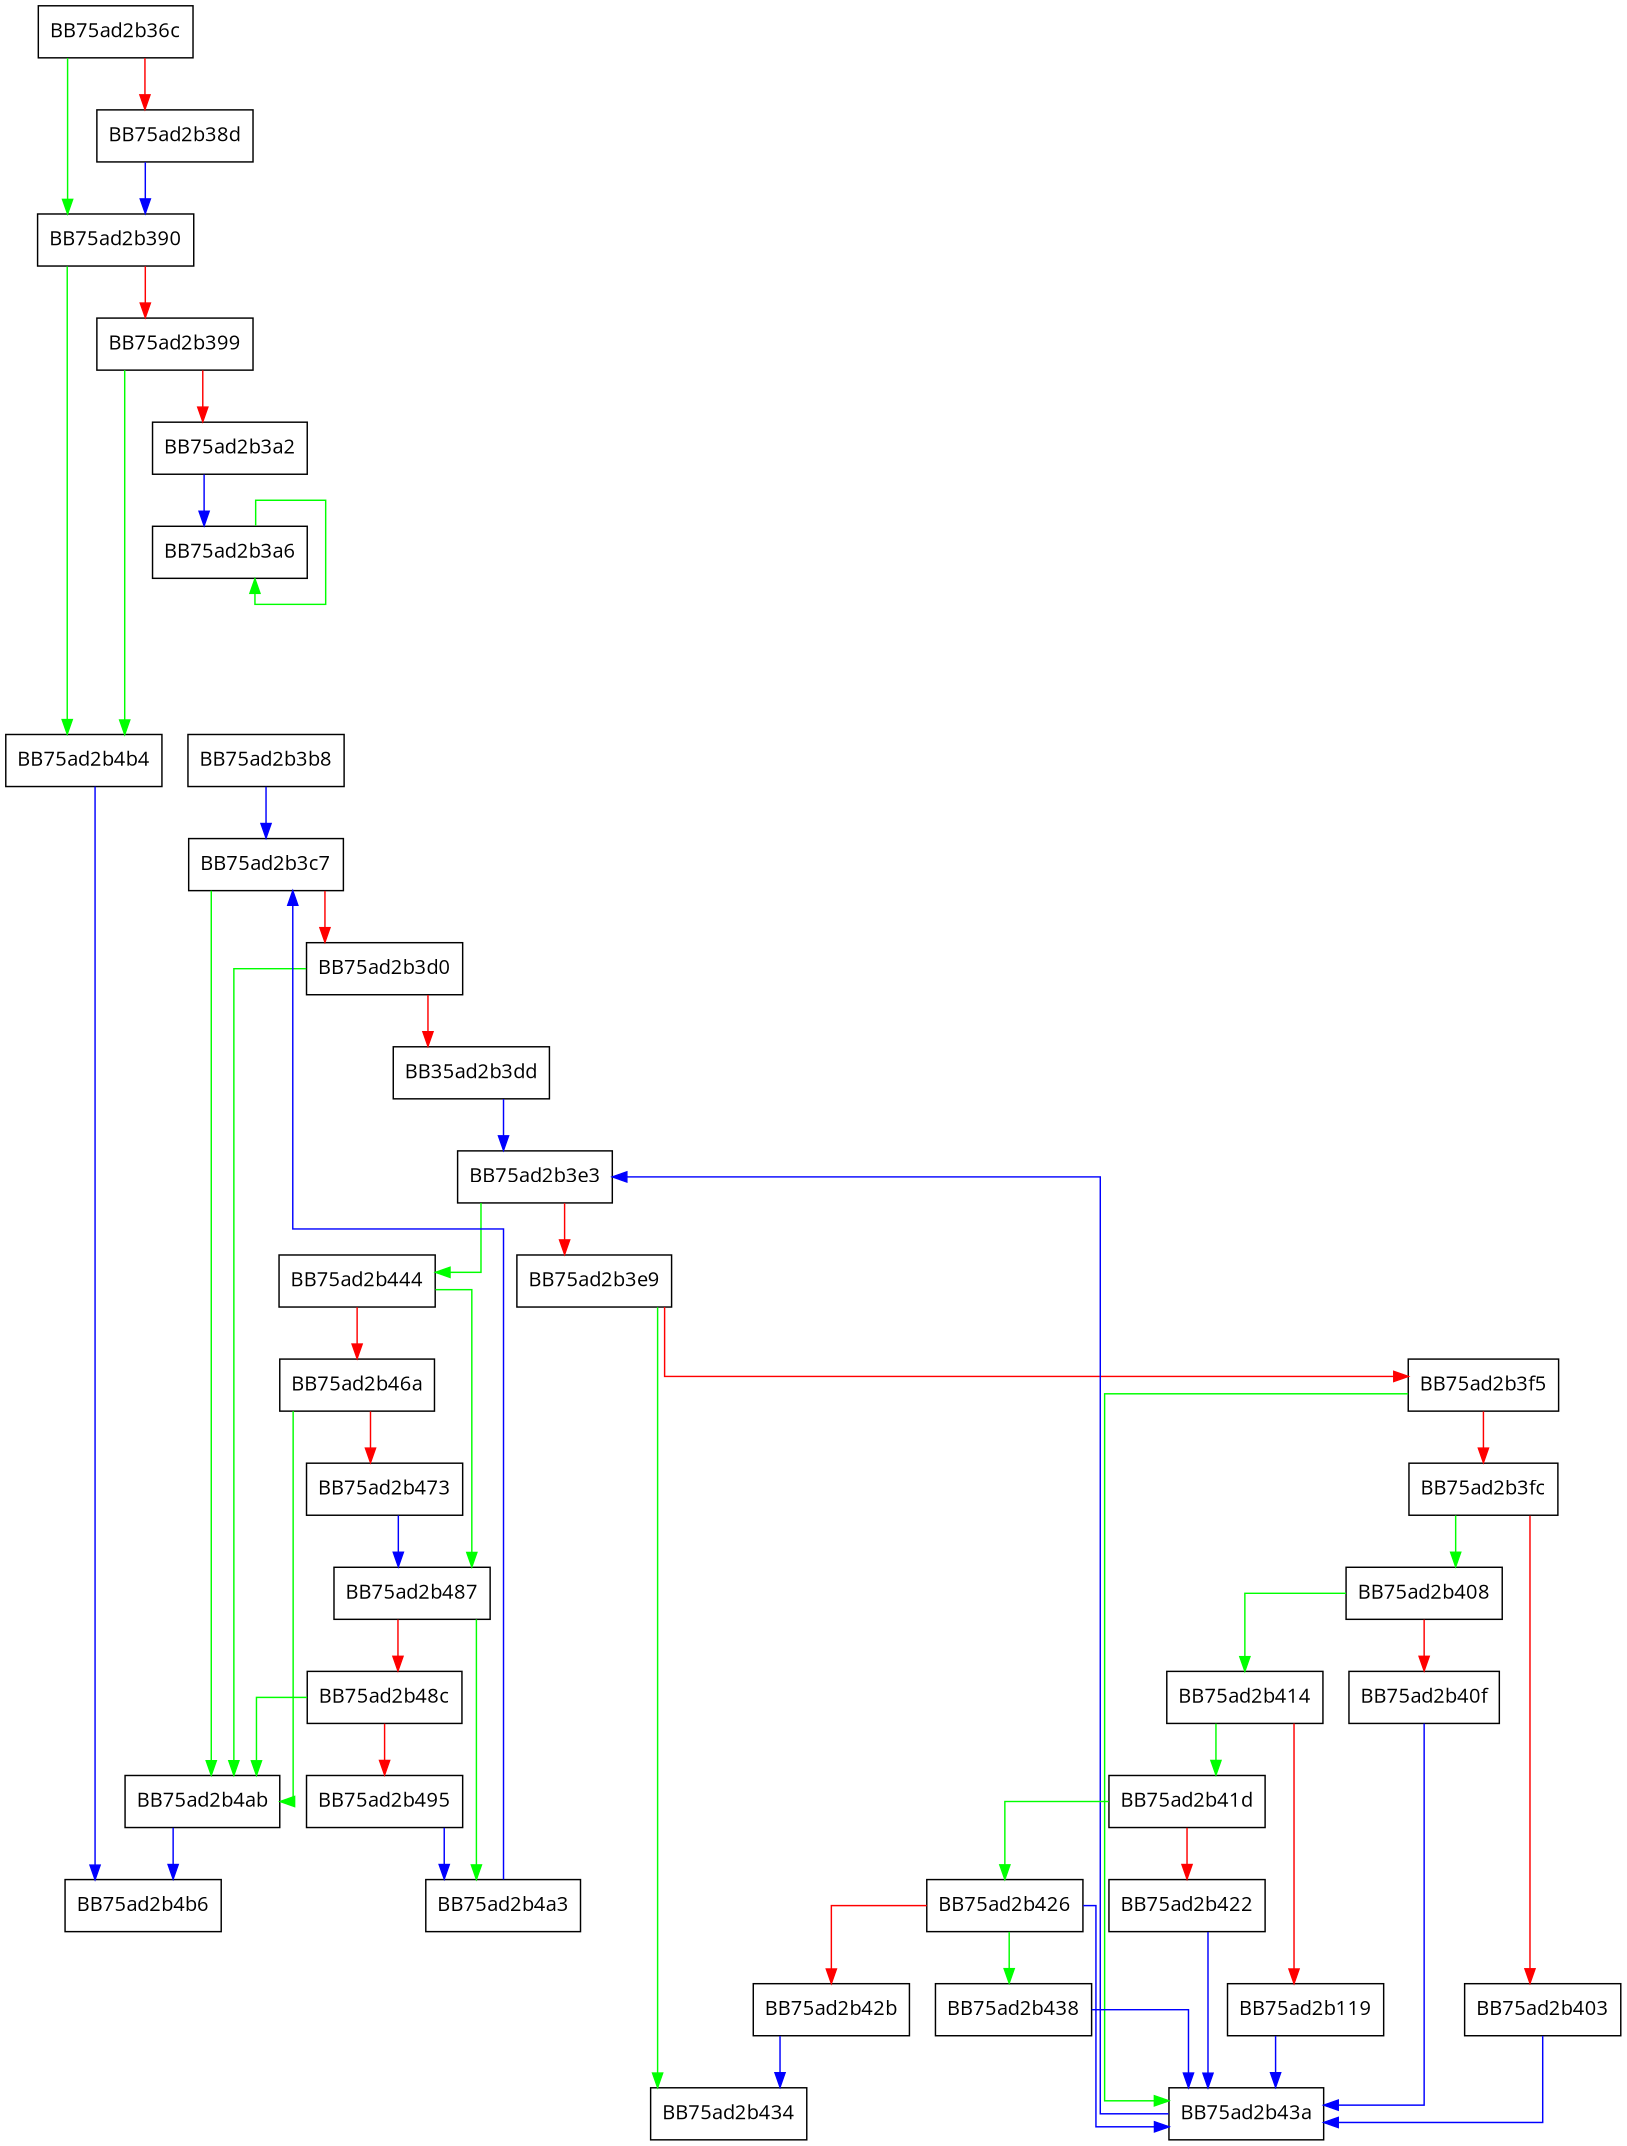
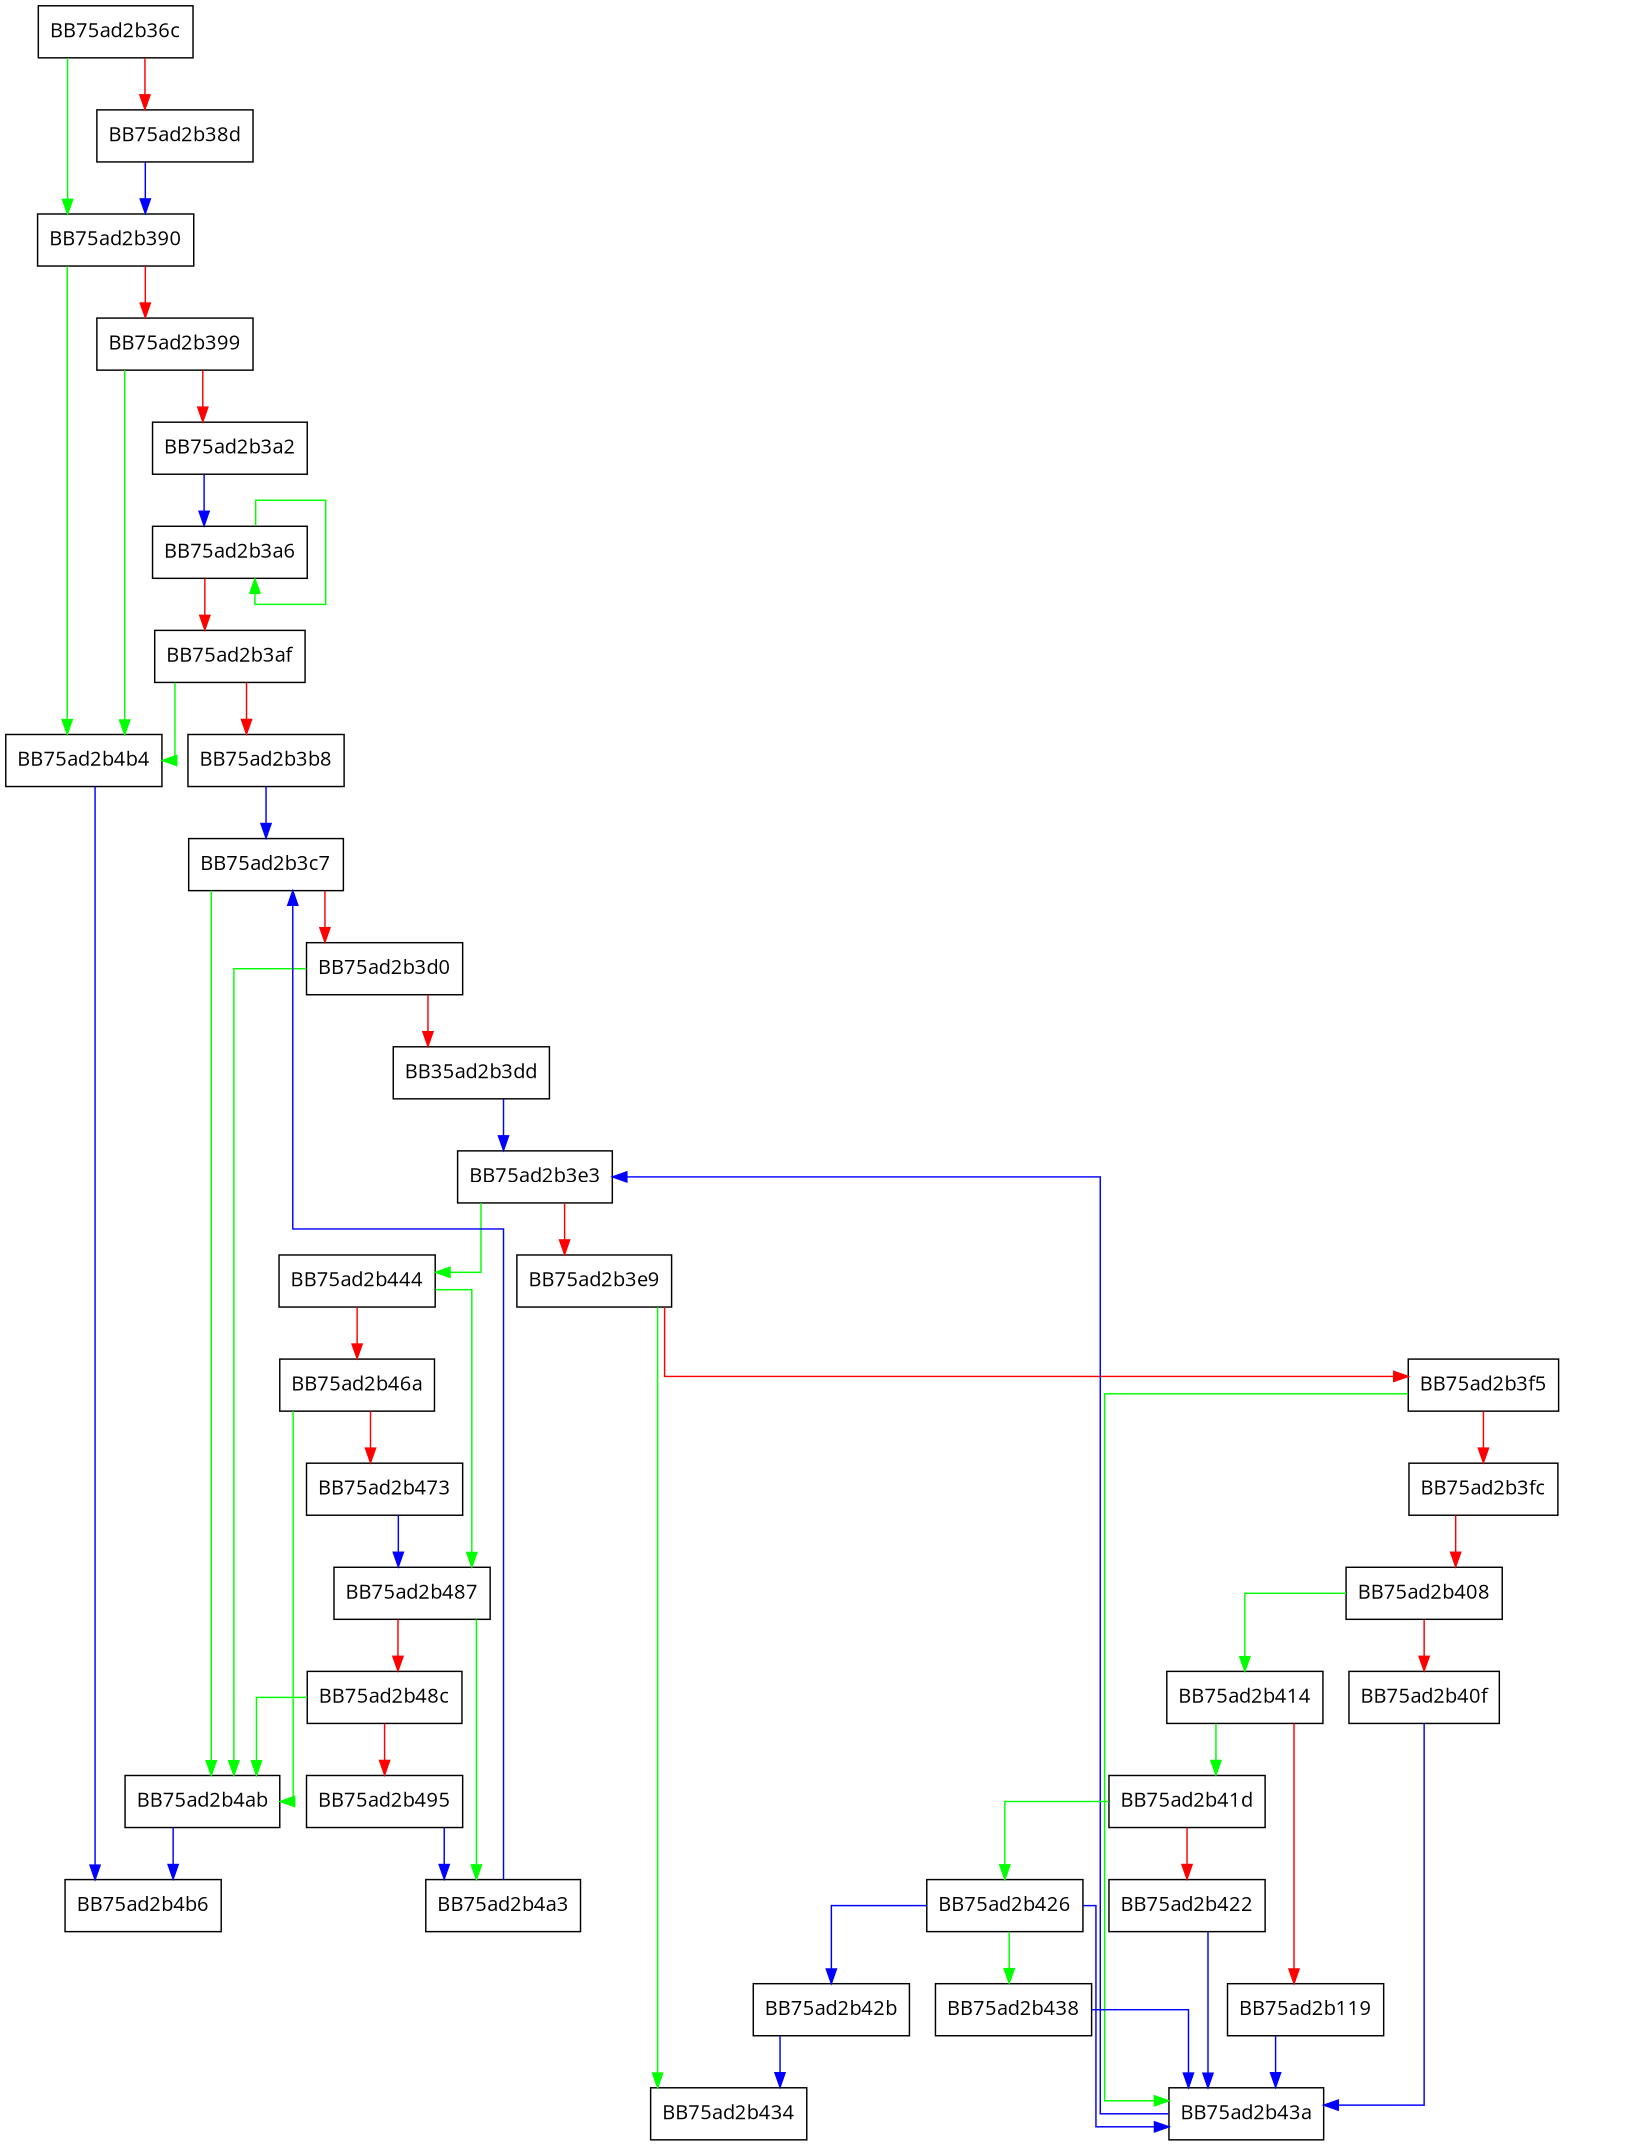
none -> (230, 656)
(1456, 1534) -> (1456, 1534)
(847, 1906) -> (847, 1906)
(1543, 2010) -> none
